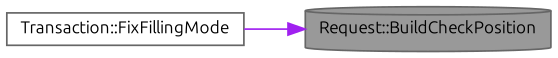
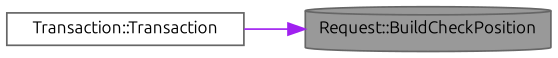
(125, 29) -> (125, 29)
